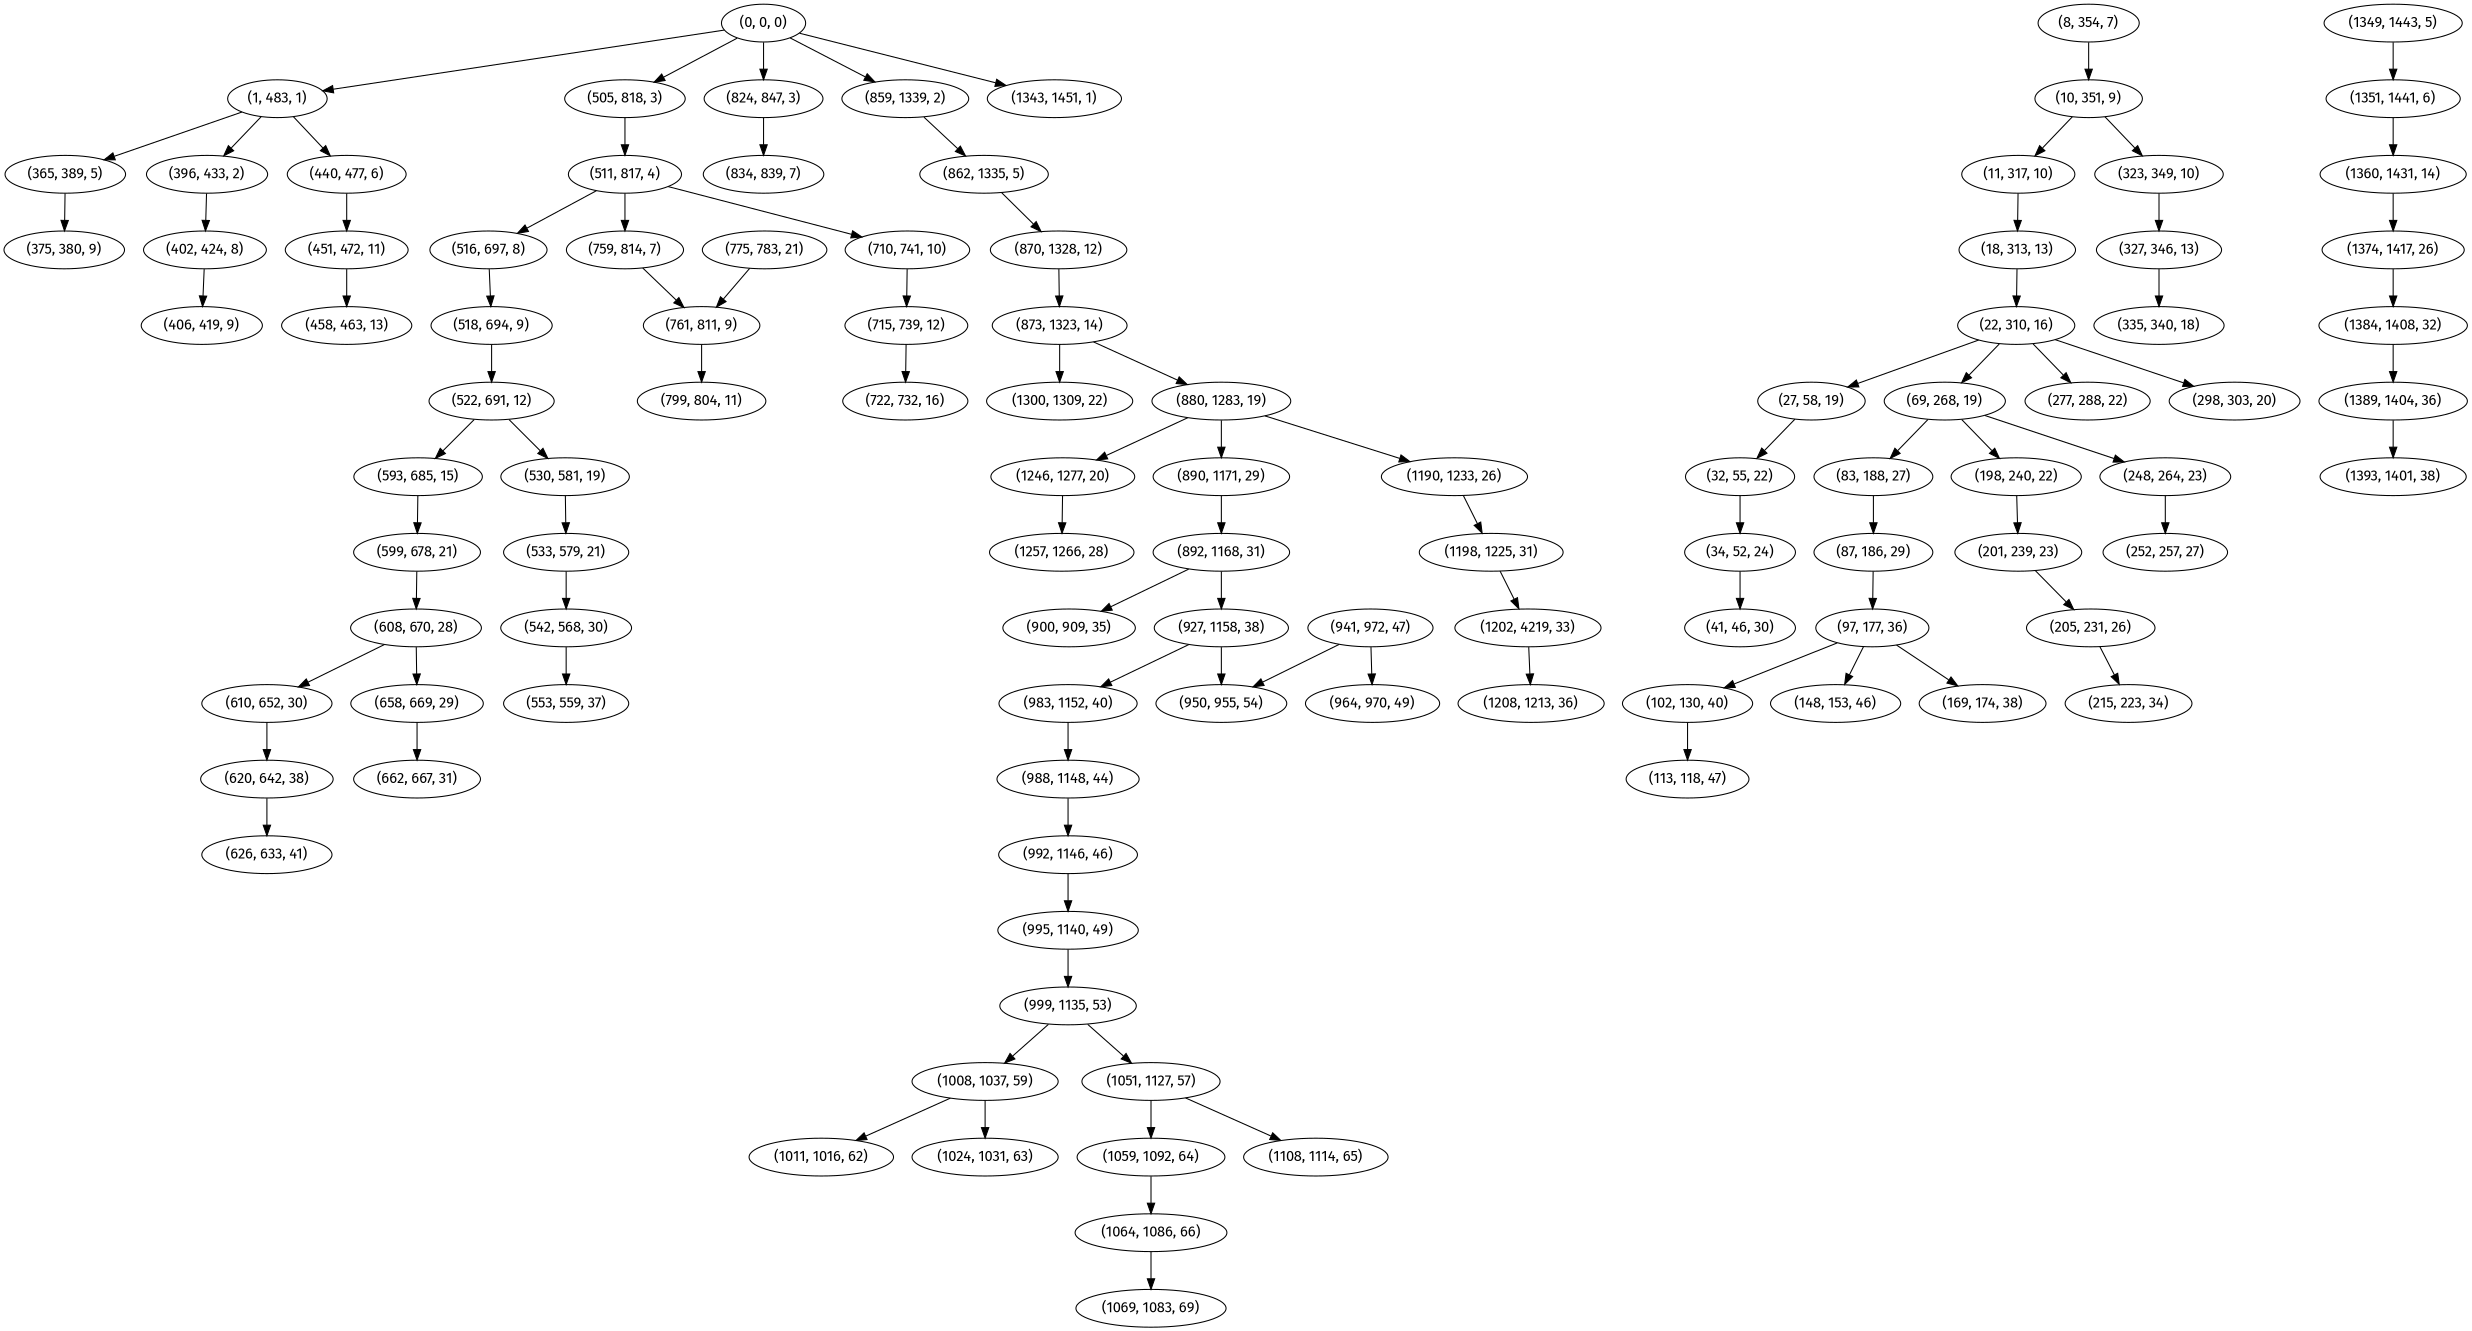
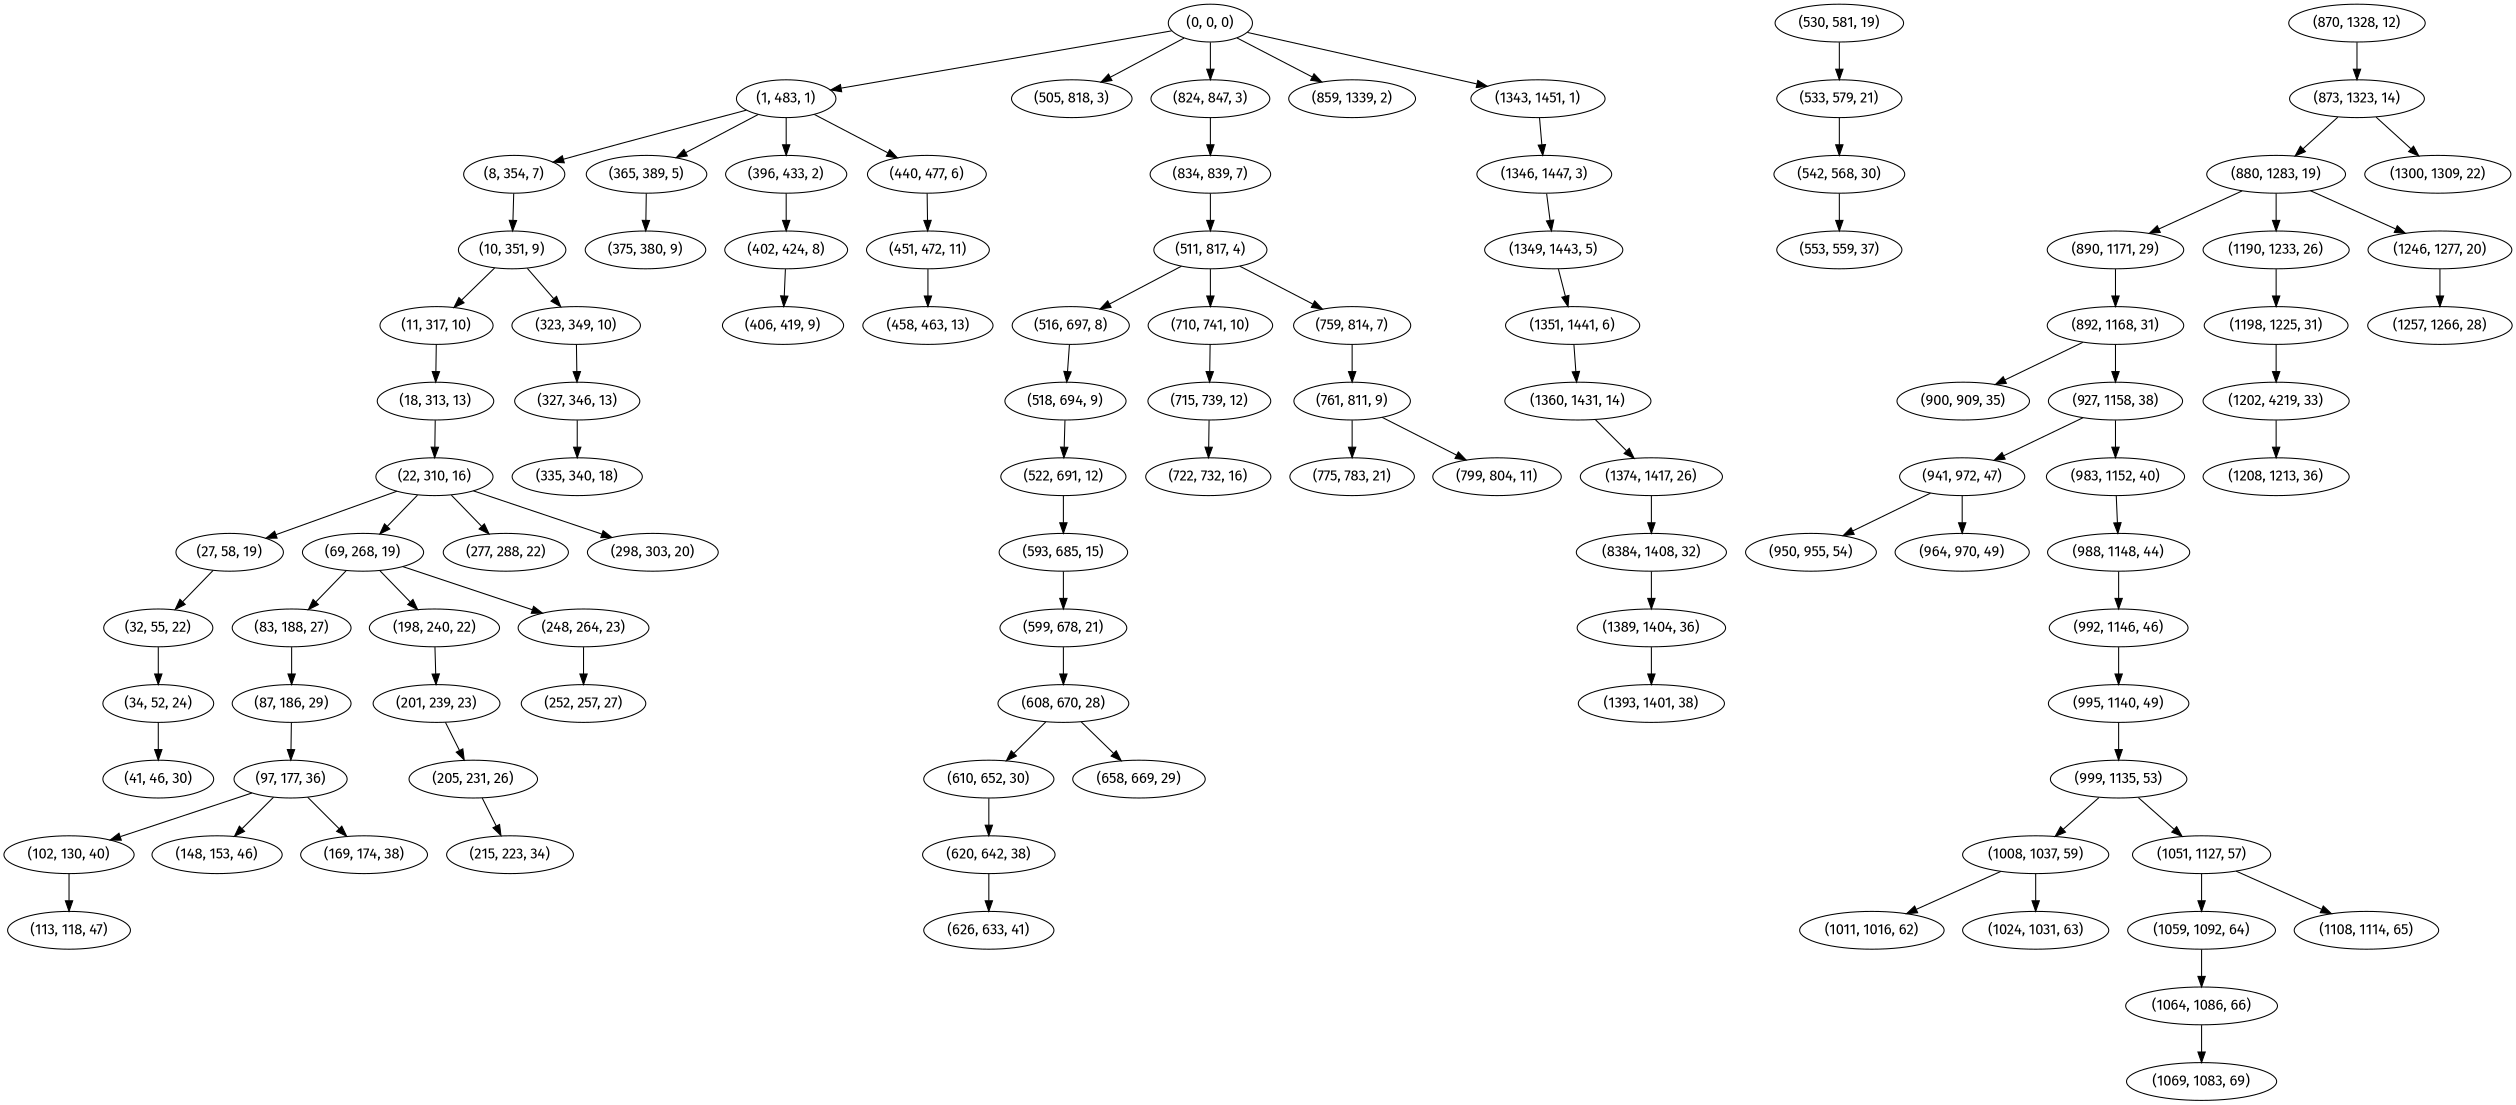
(625, 131) -> (1210, 207)
none -> (655, 134)
(984, 174) -> none
none -> (1544, 174)
(737, 284) -> (1352, 434)
(2393, 325) -> (1651, 552)
(525, 435) -> none
(1221, 661) -> (2043, 437)
(417, 779) -> none
